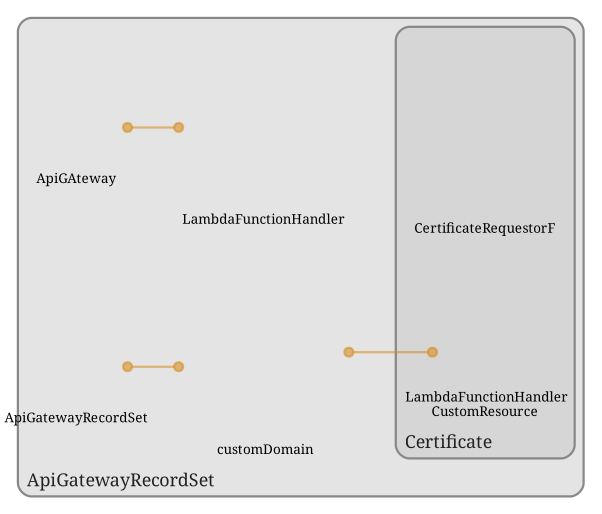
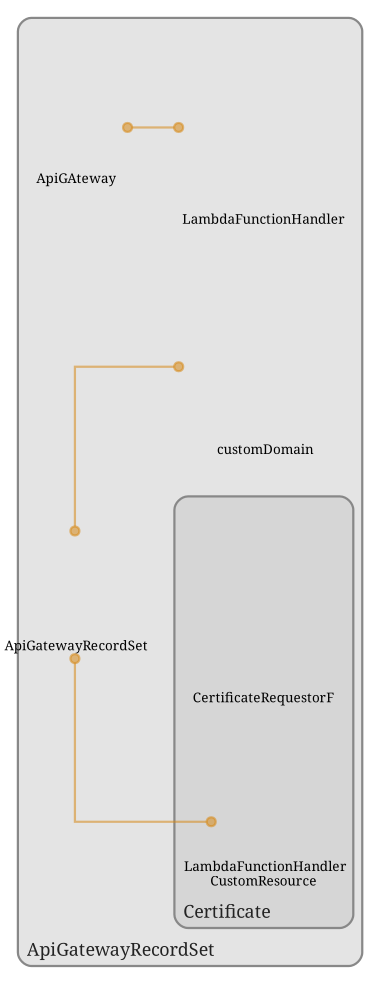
(389, 352) -> (75, 808)
